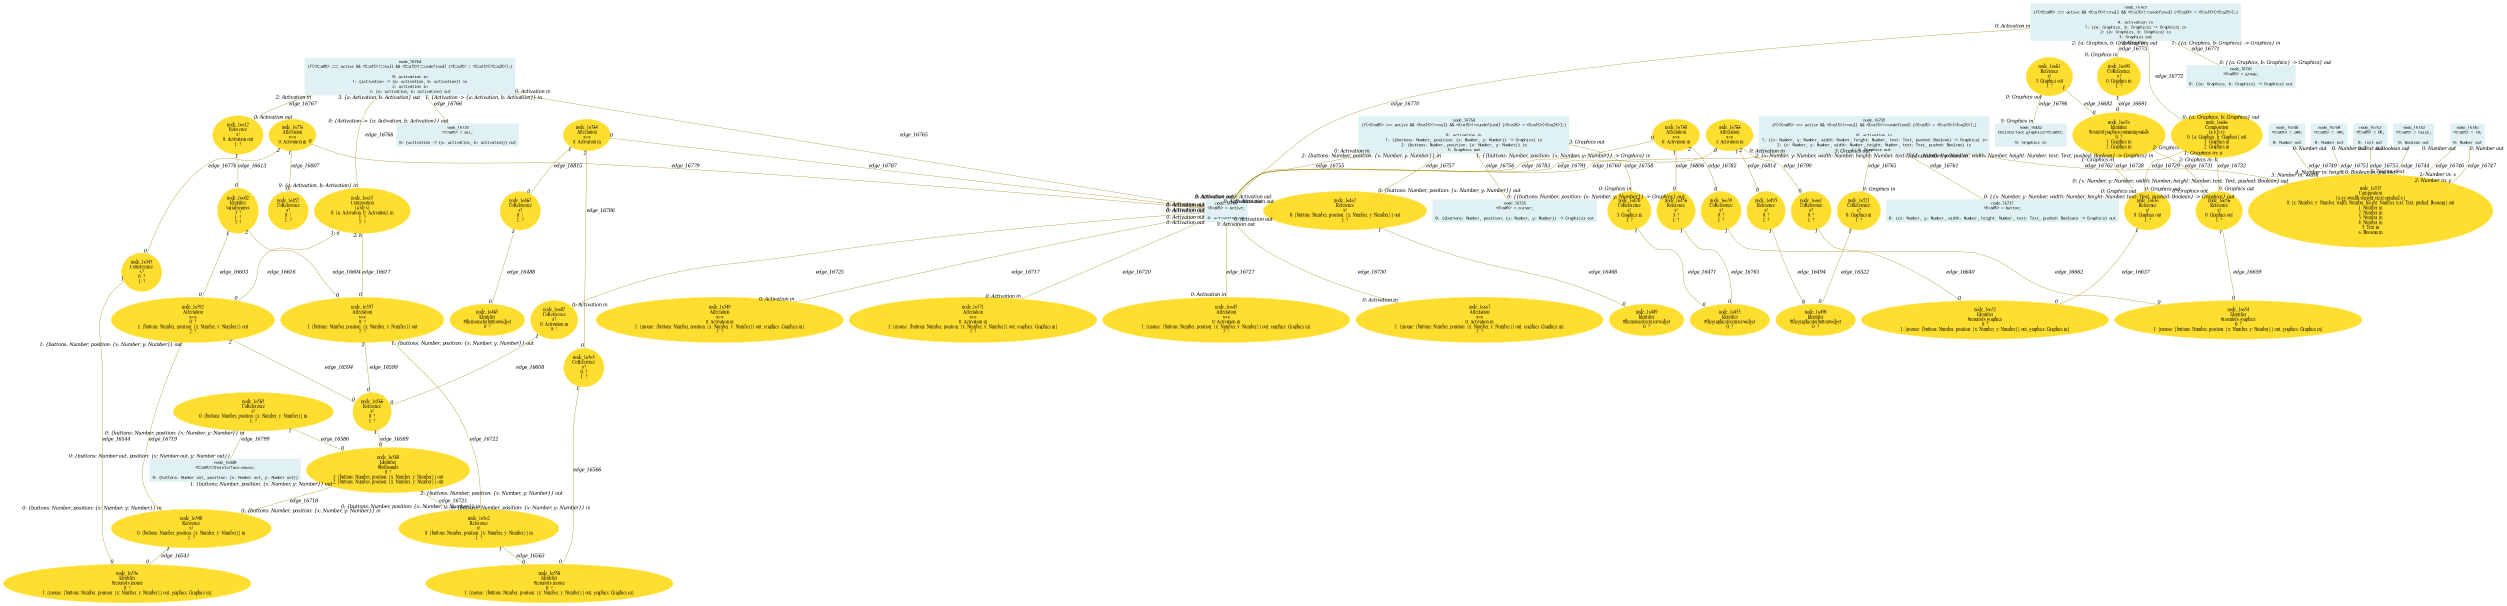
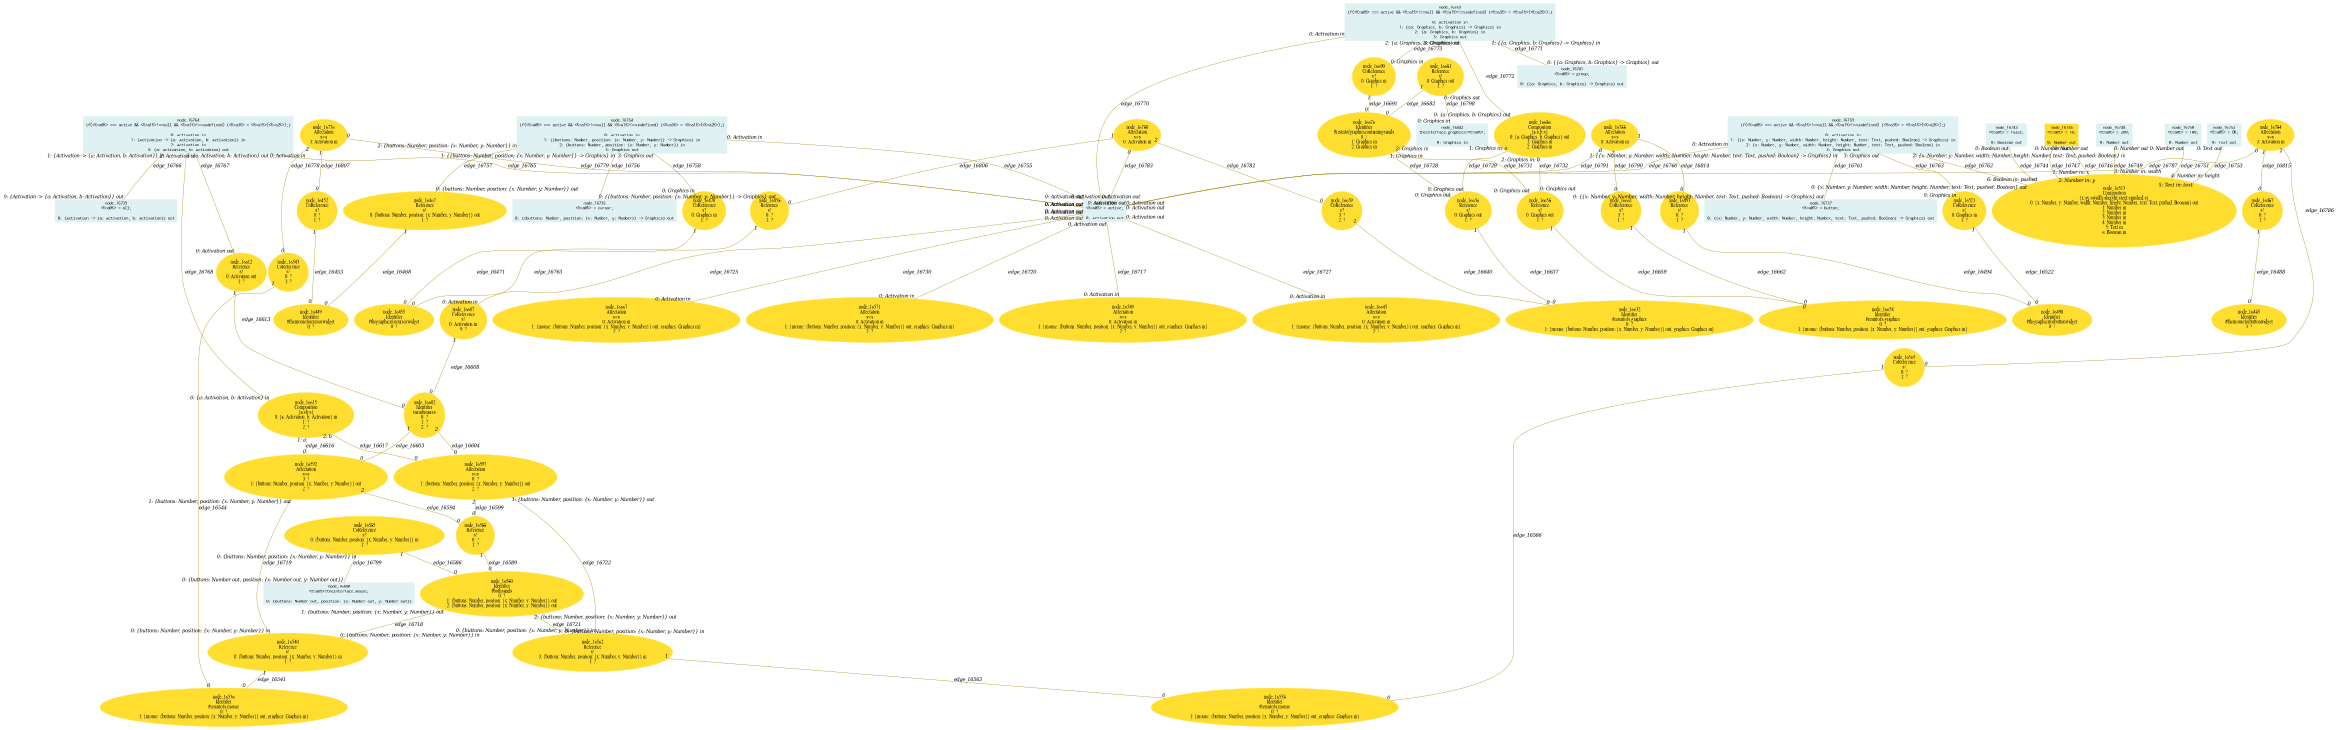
(2468, 135) -> (2062, 135)
(1721, 211) -> (1342, 211)
none -> (314, 267)
(467, 375) -> (444, 366)
